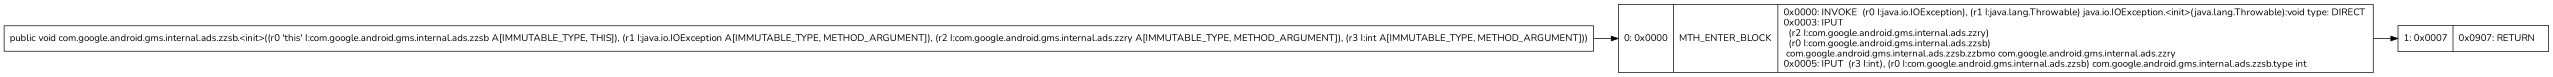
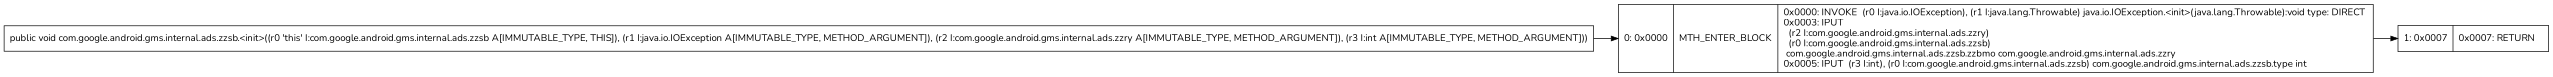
(2501, 38) -> (2501, 38)
